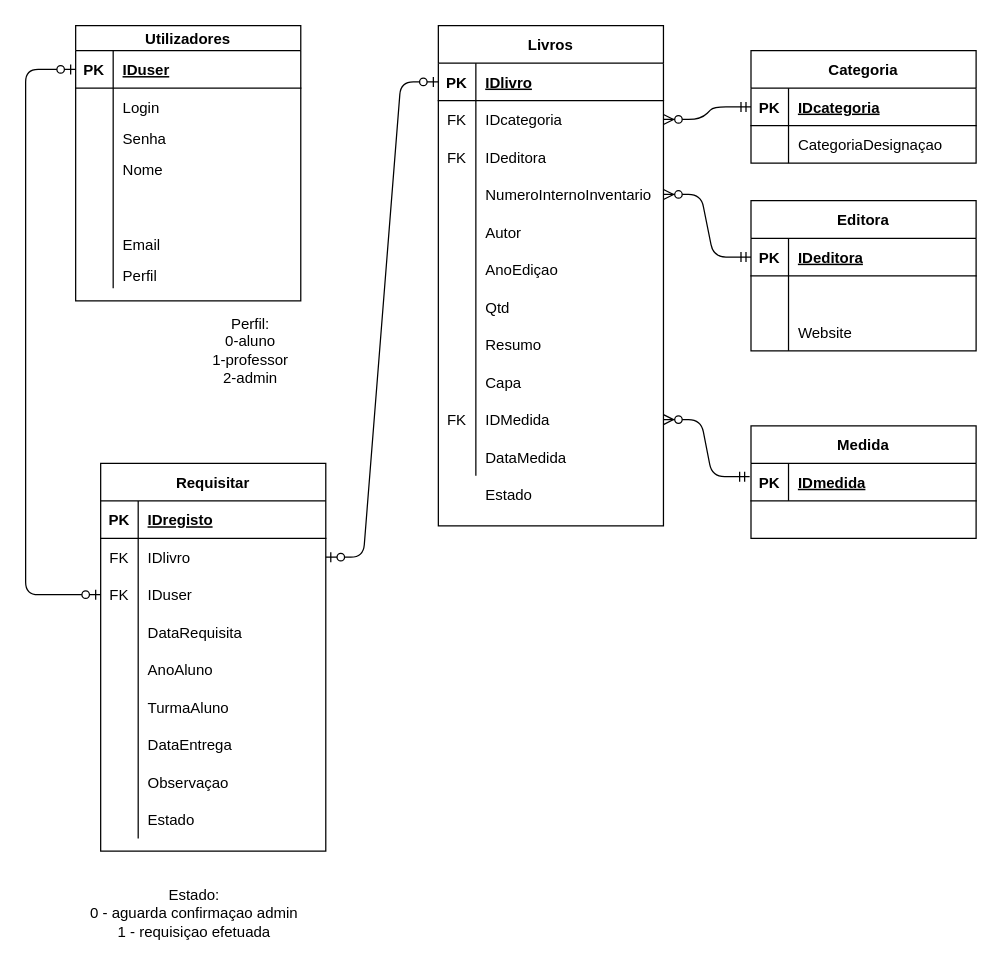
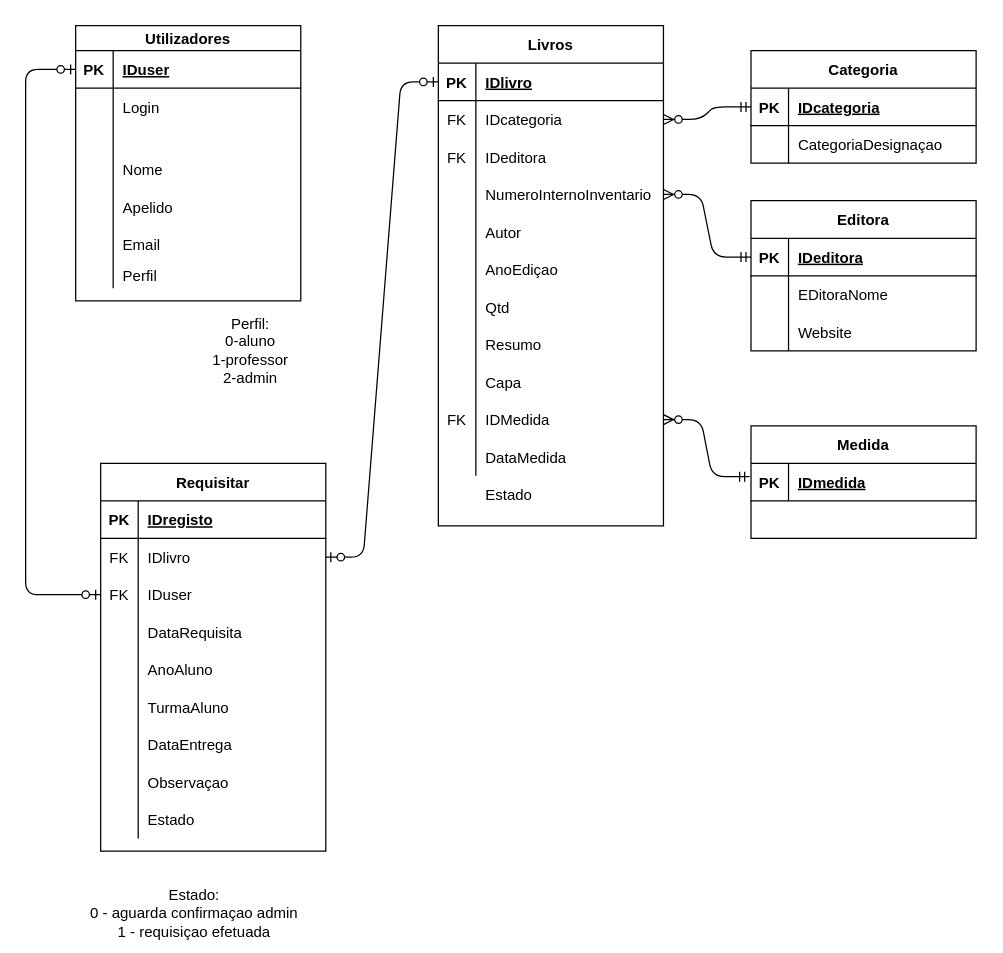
(207, 138) -> none
none -> (207, 207)
none -> (882, 294)
